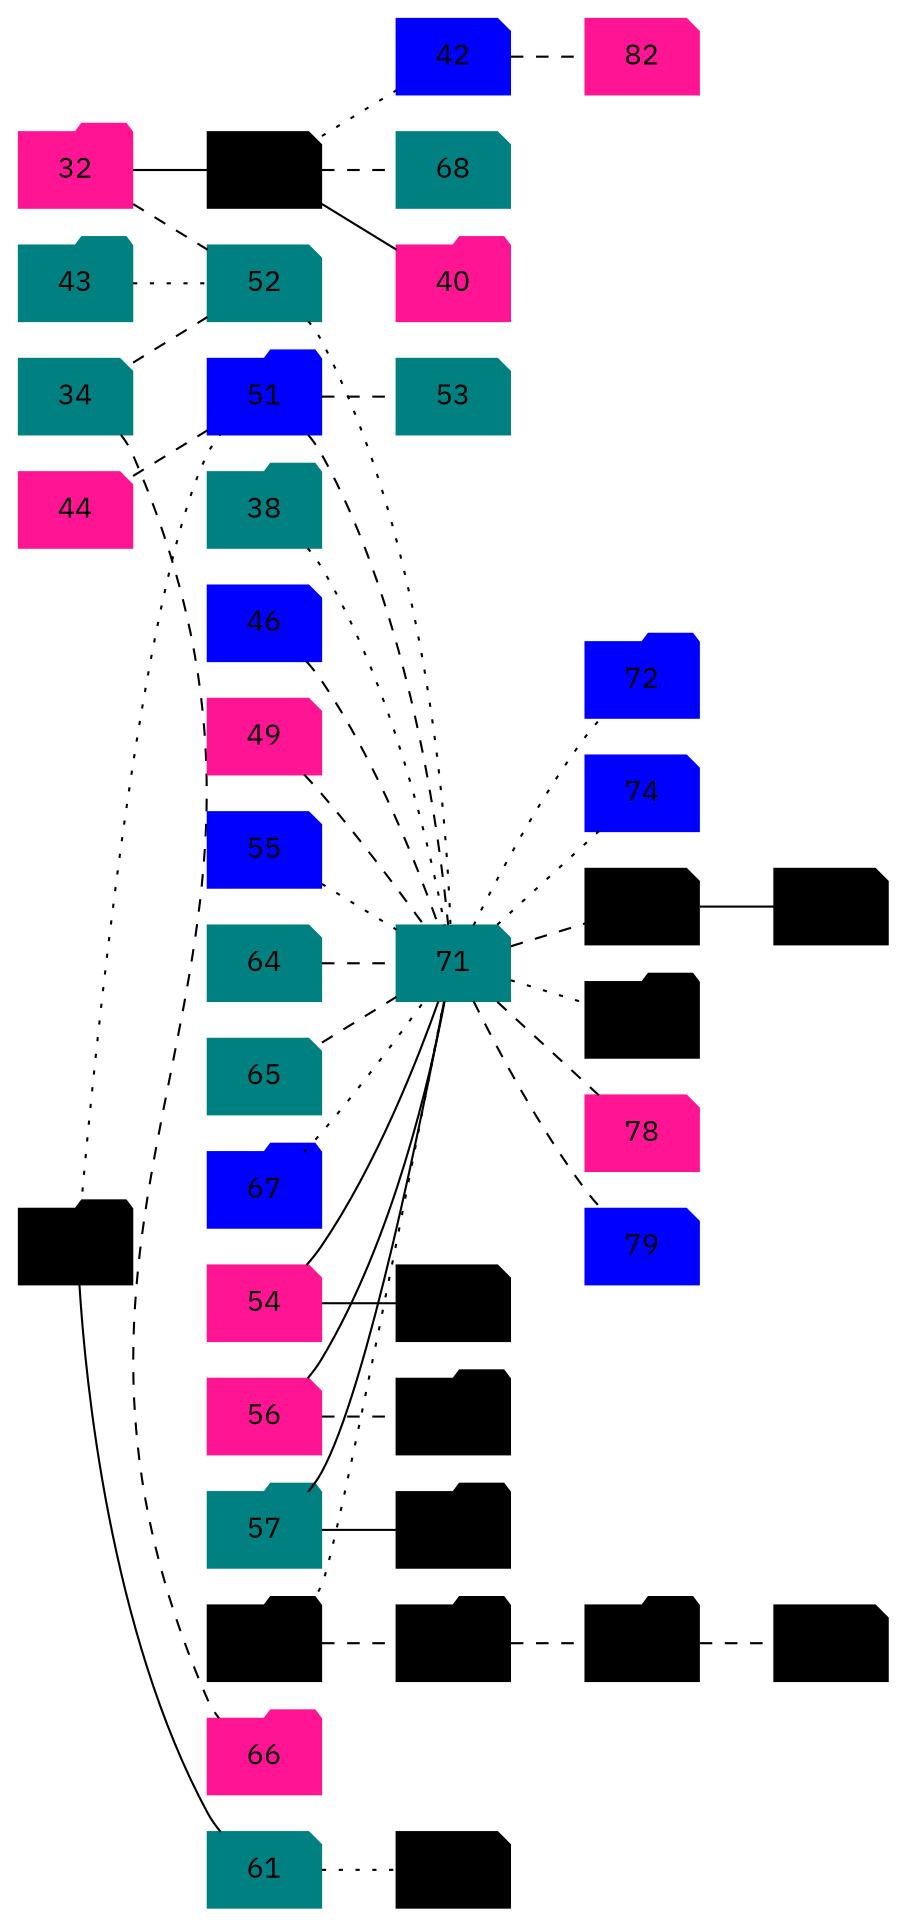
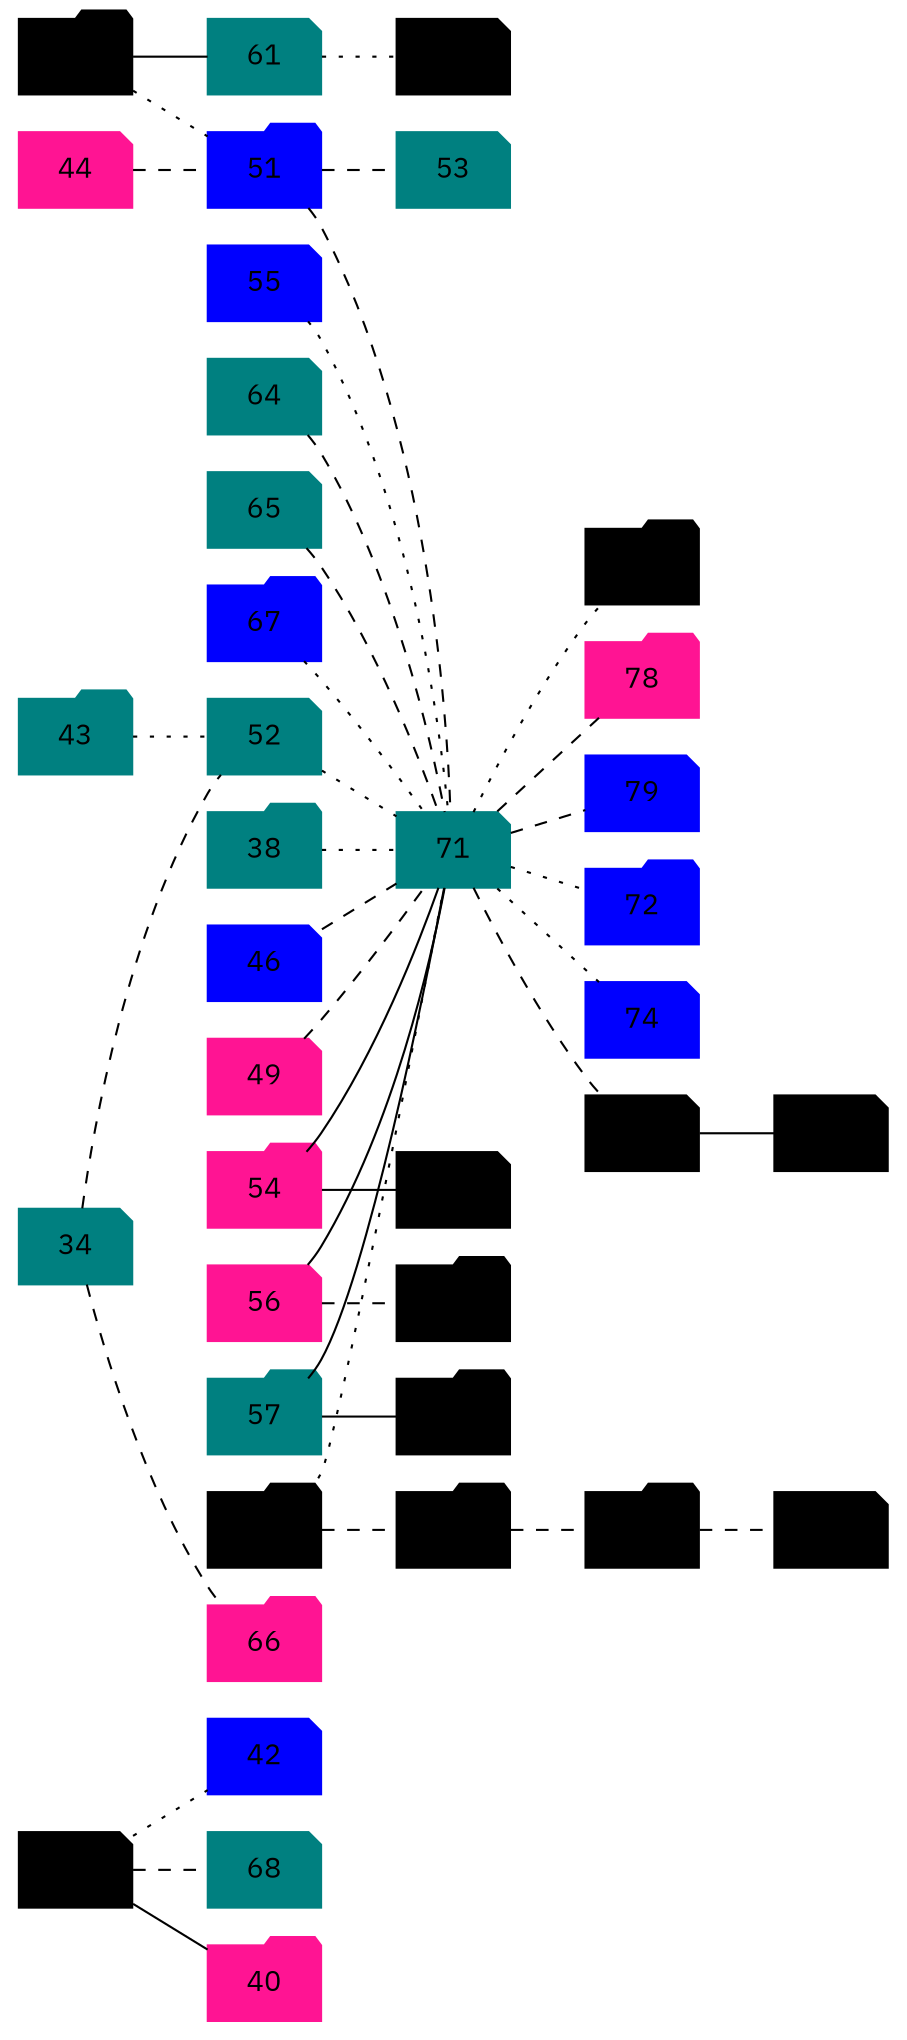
(642, 57) -> none
(76, 170) -> none
(642, 1133) -> (642, 680)
(264, 1303) -> (264, 1190)
